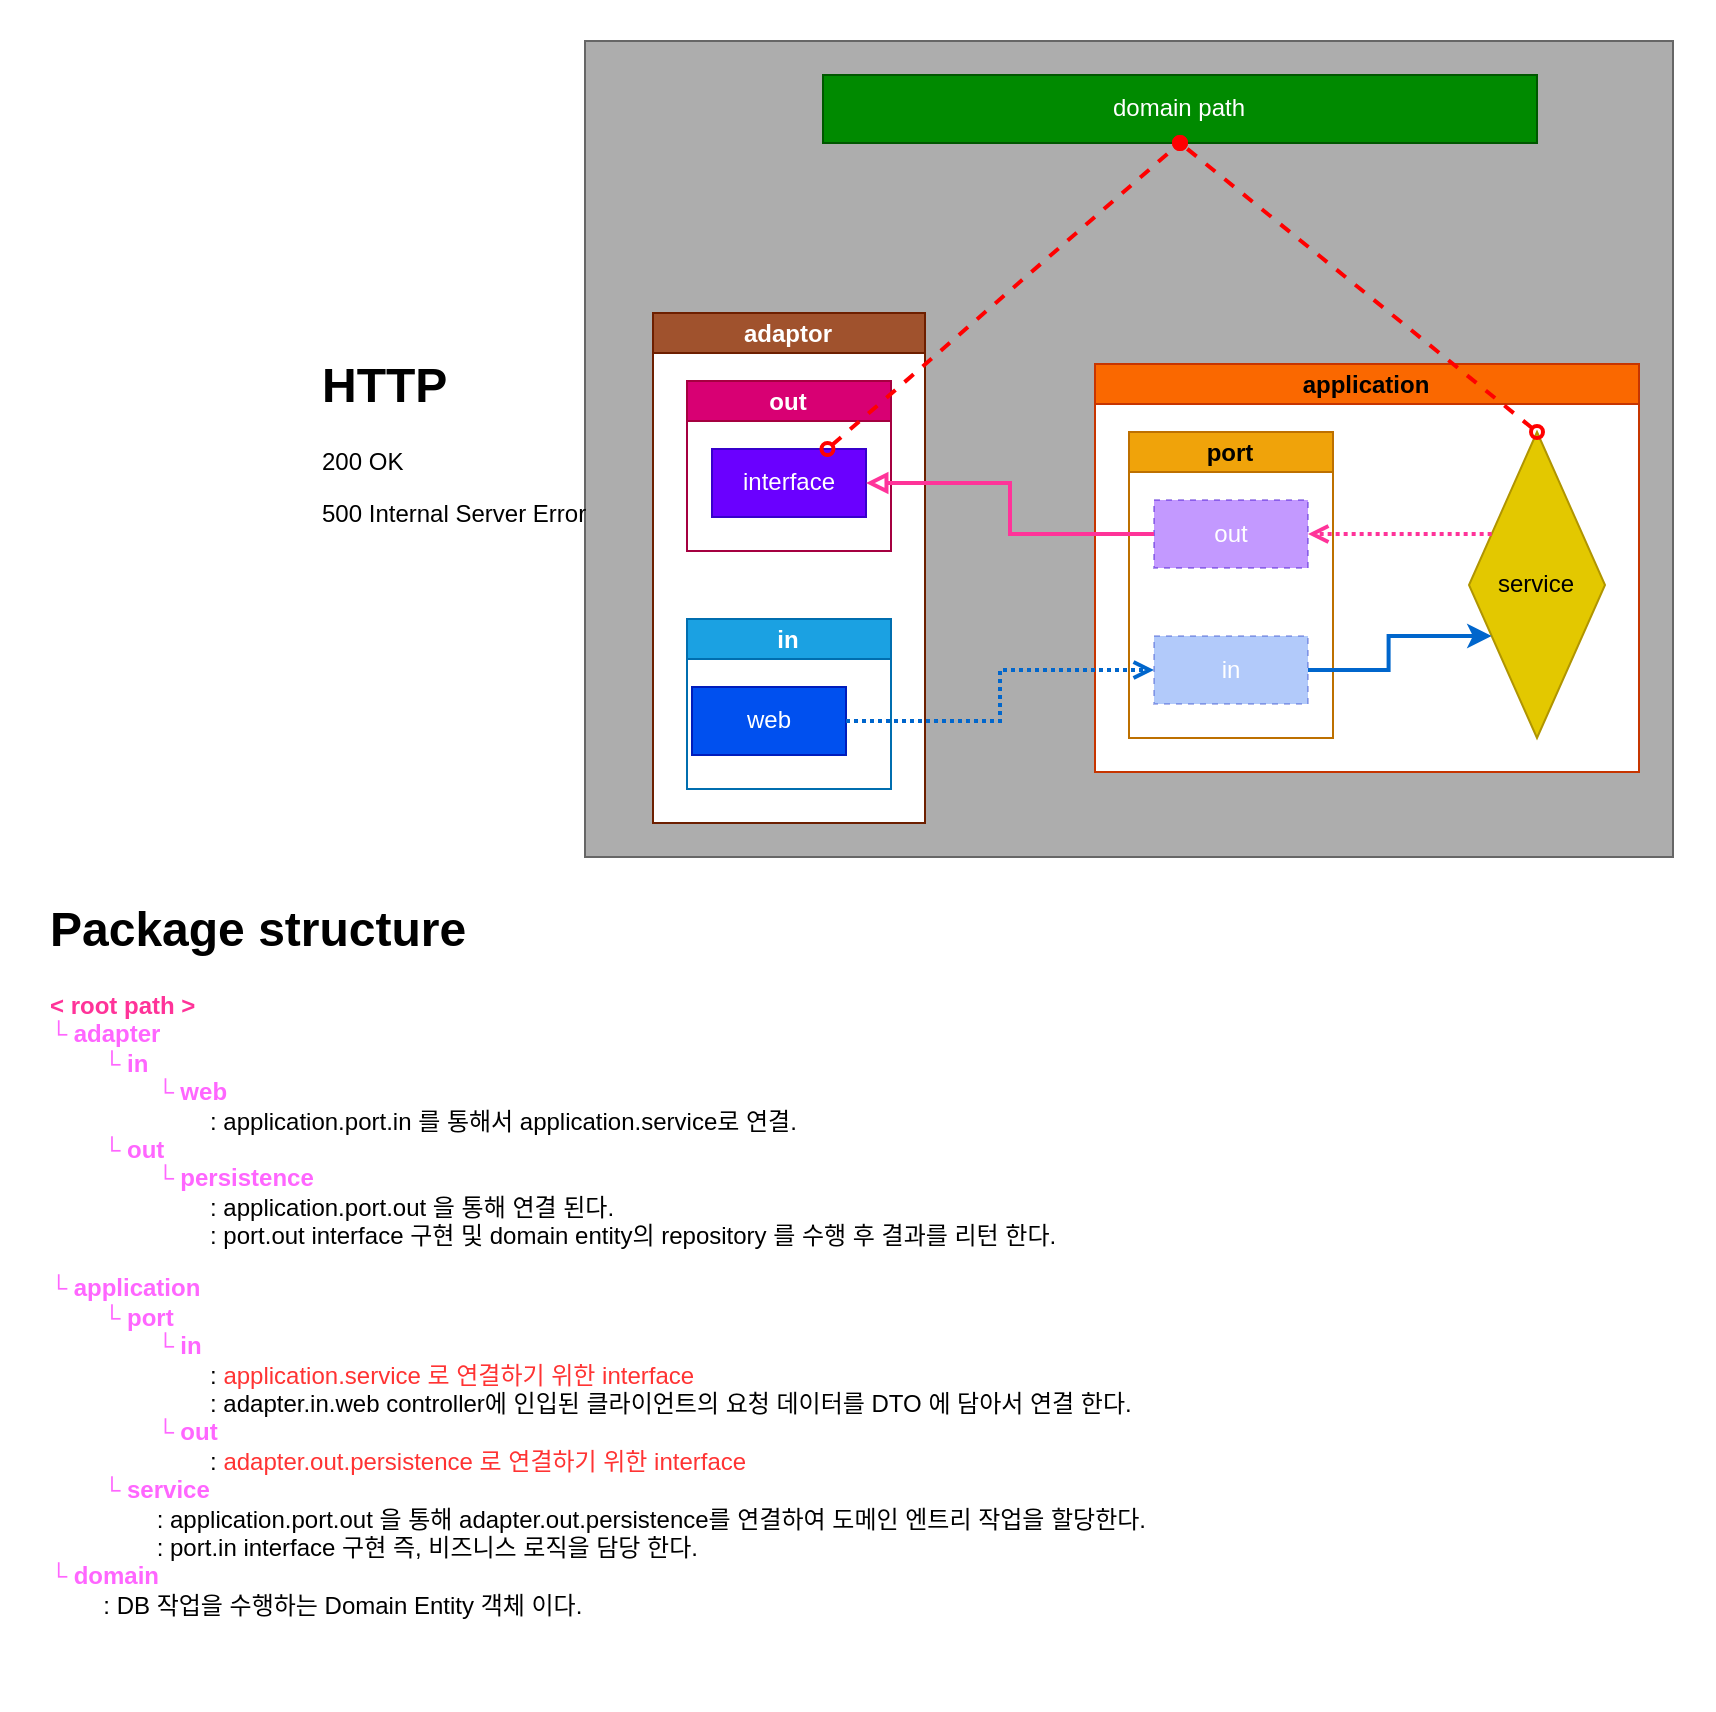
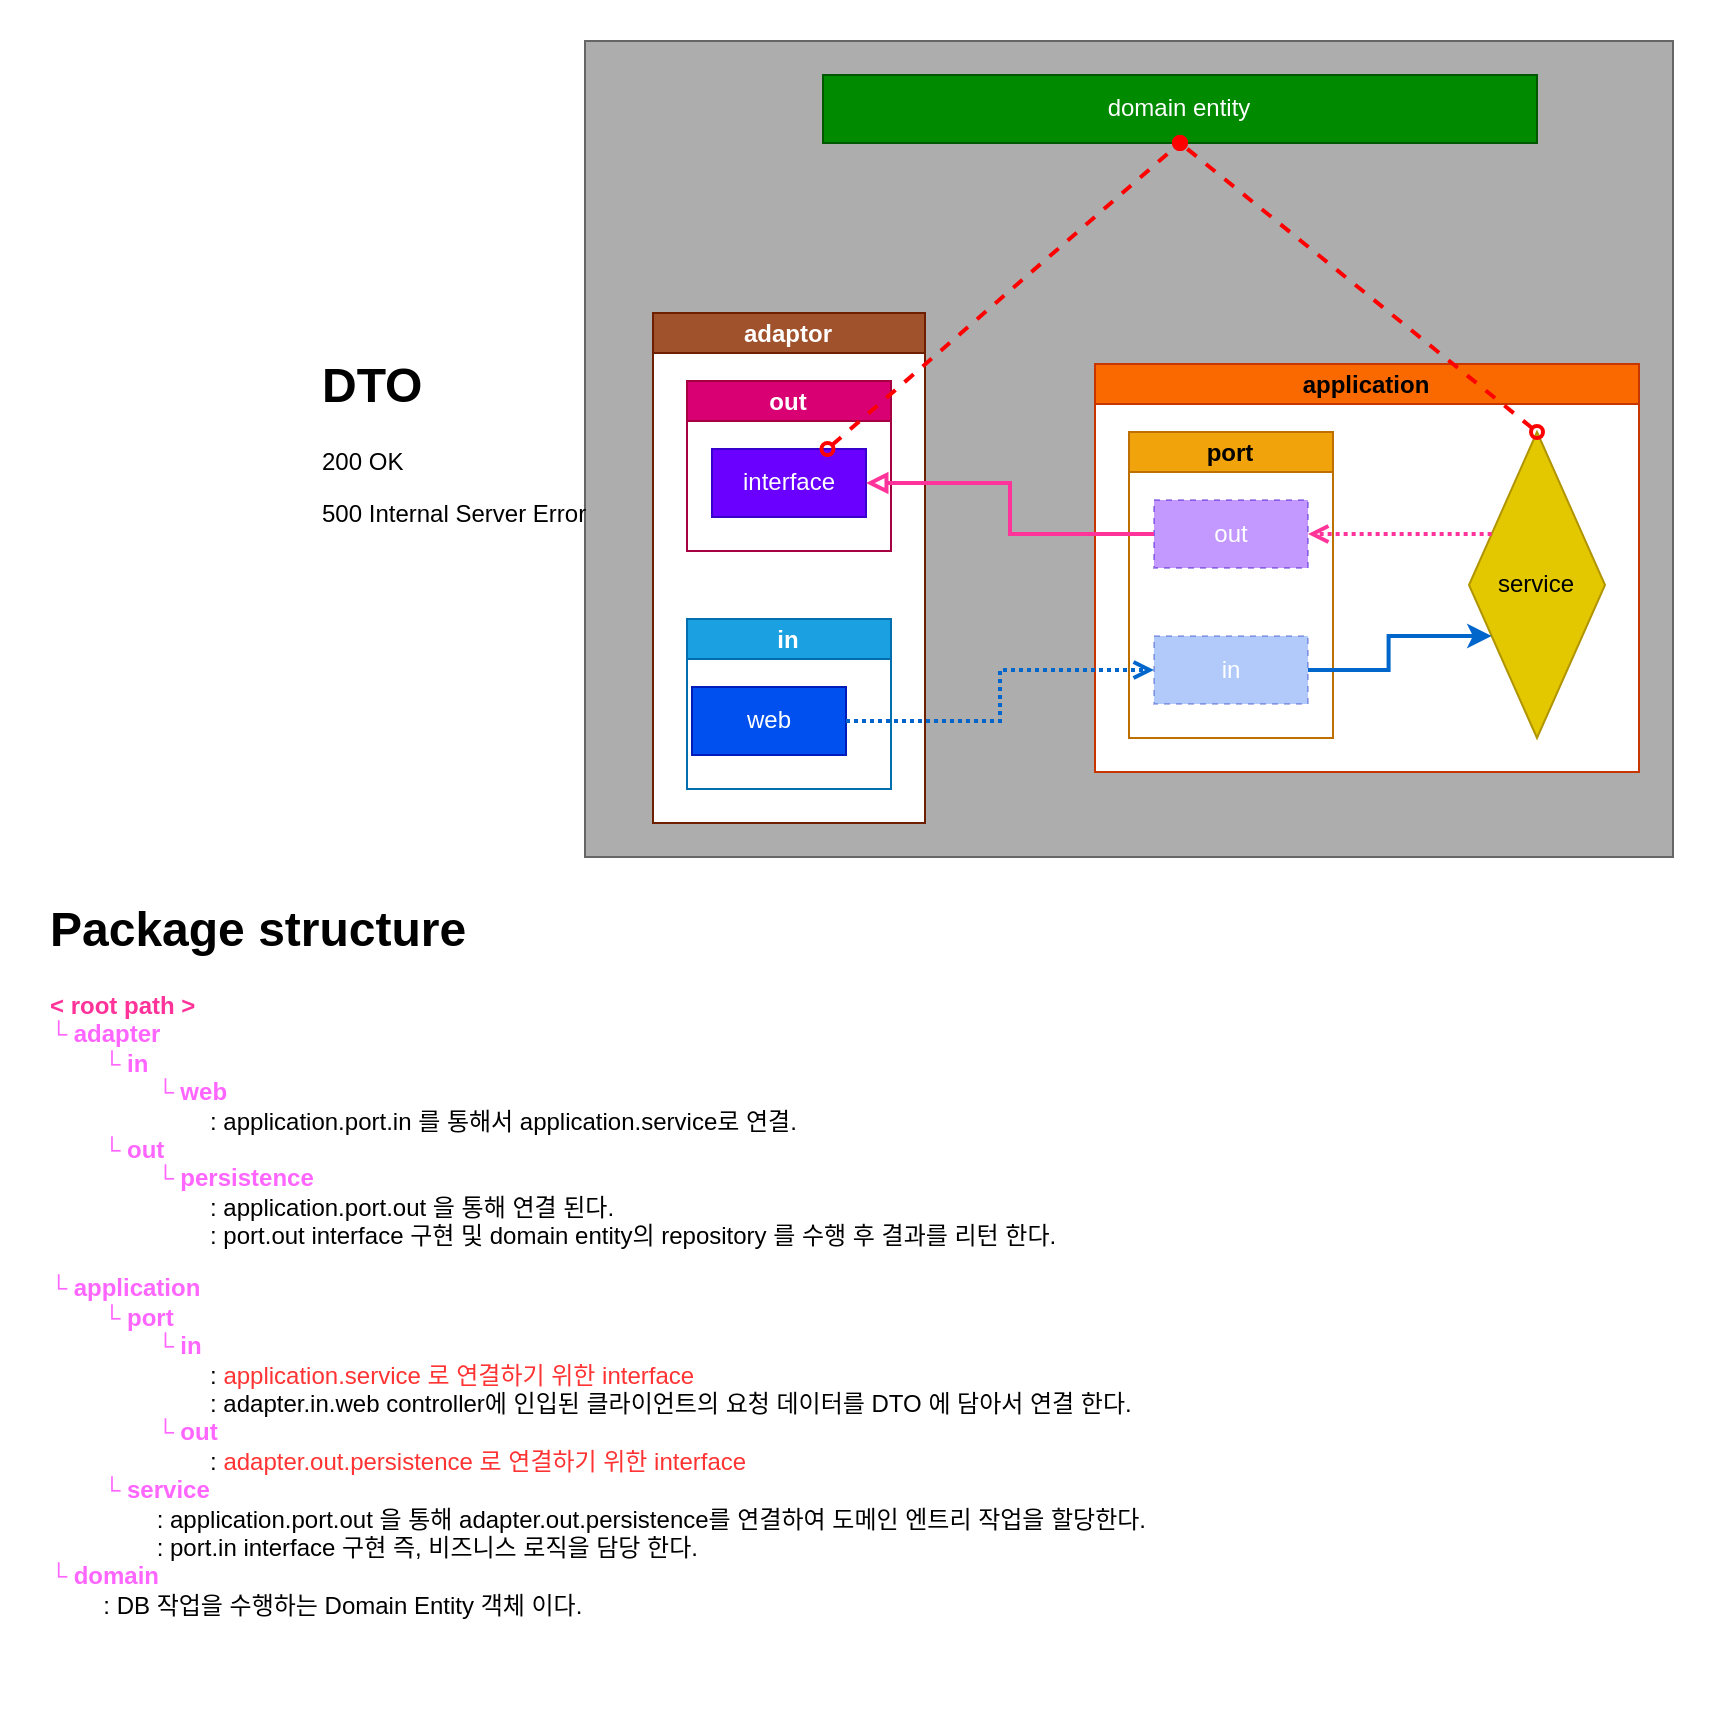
(1180, 109) -> (1180, 109)
(468, 385) -> (468, 385)
